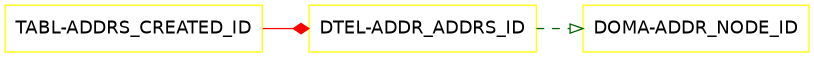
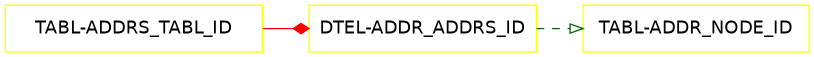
(134, 29) -> (134, 29)
(696, 29) -> (696, 29)
